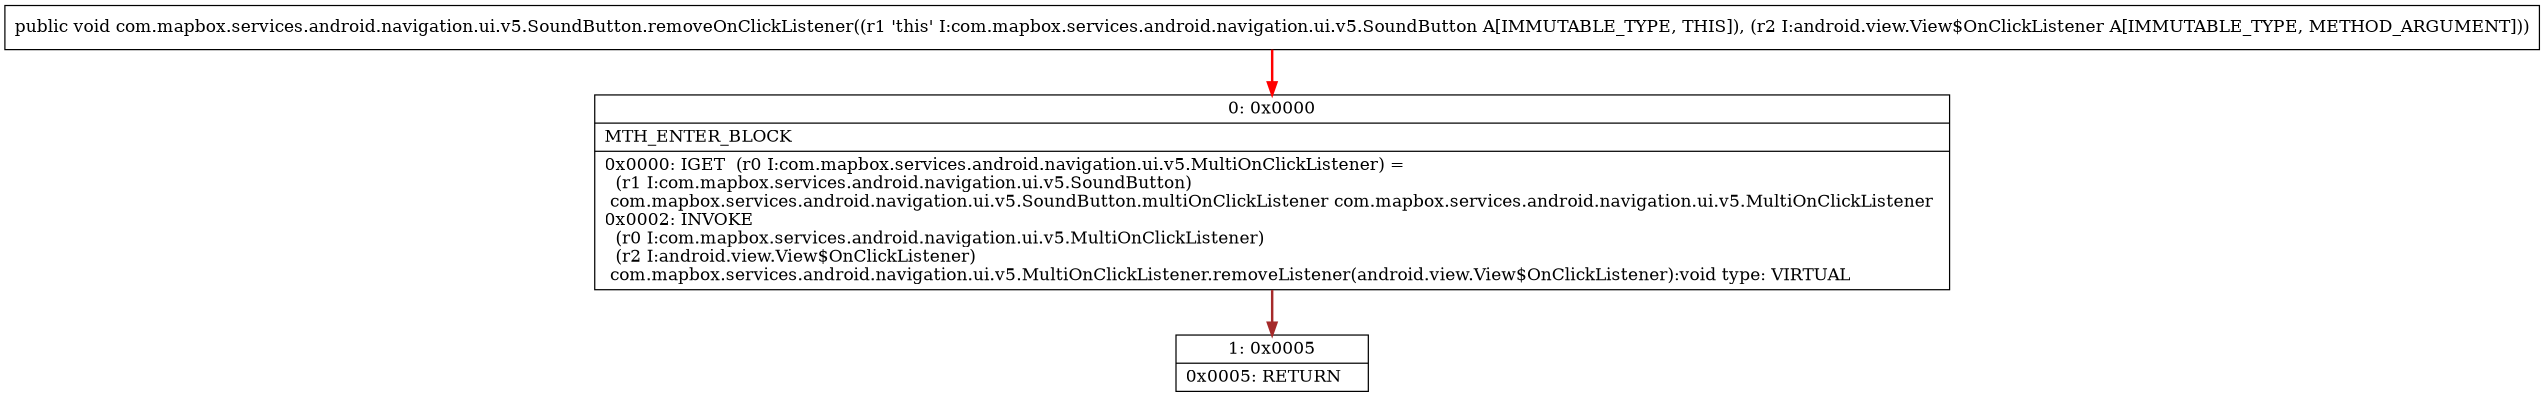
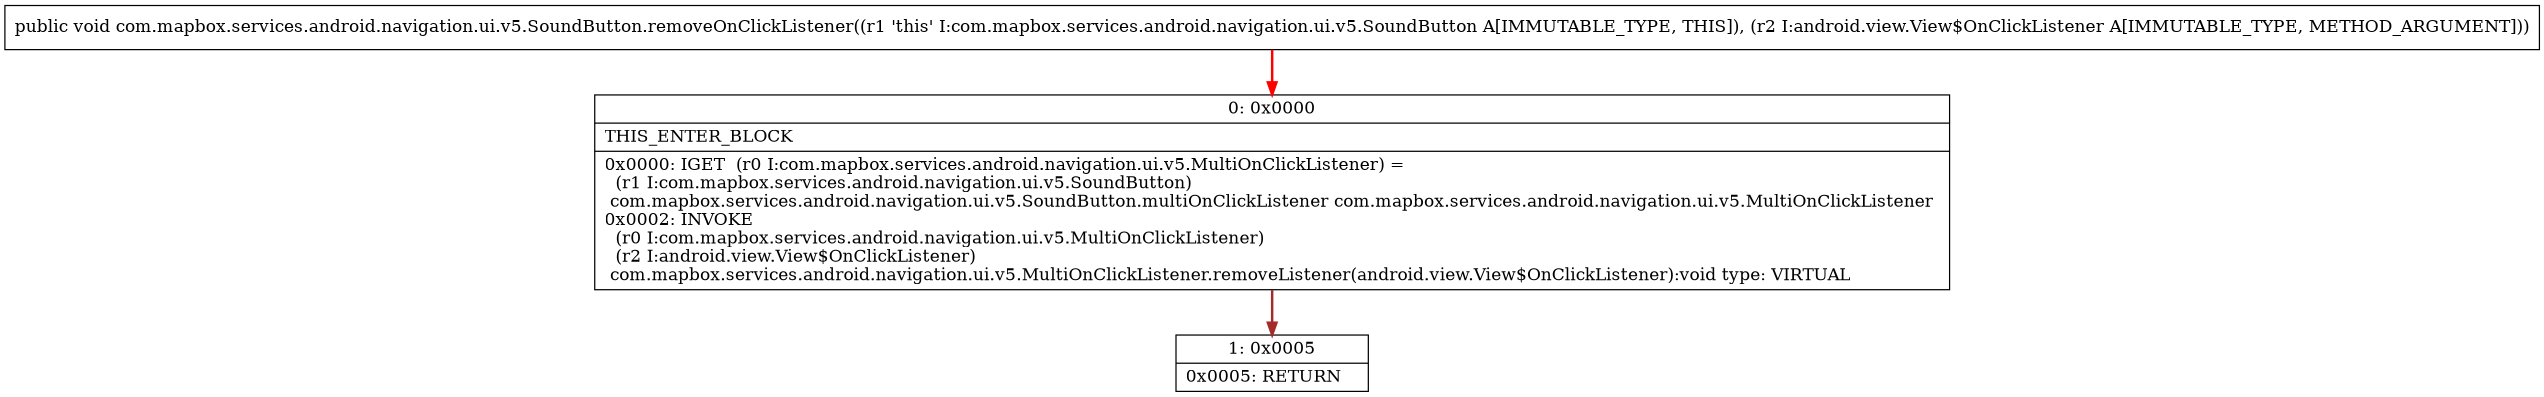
(699, 137) -> (699, 137)
